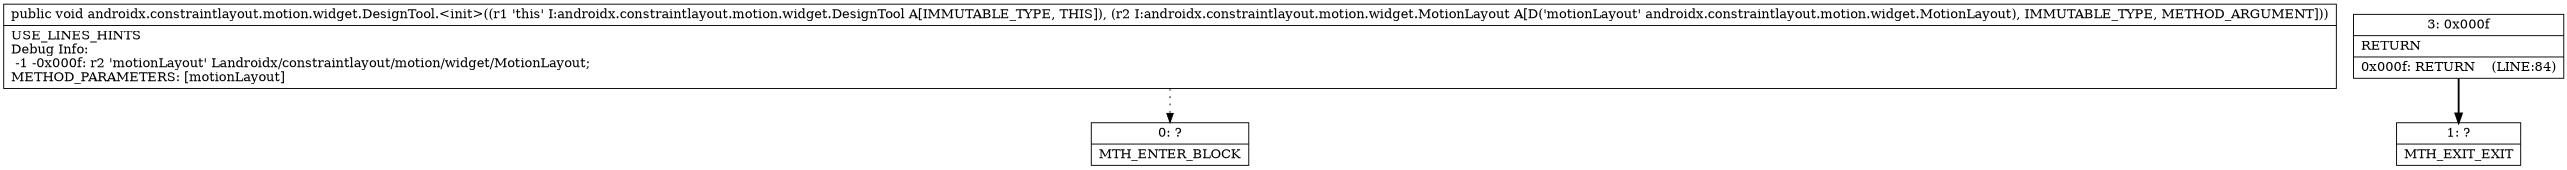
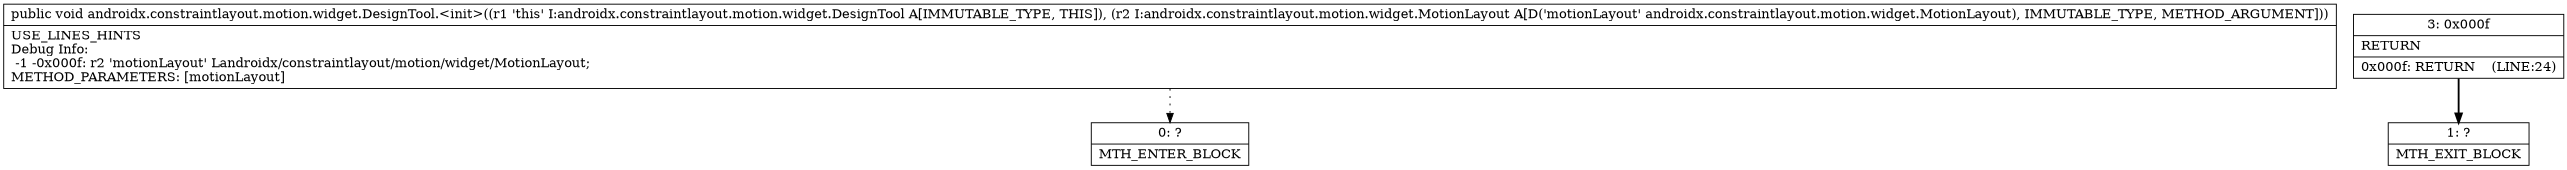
(2459, 67) -> (2459, 67)
(2459, 154) -> (2459, 154)
